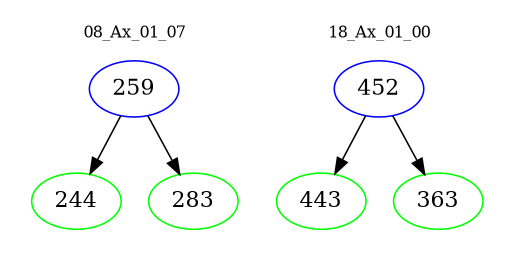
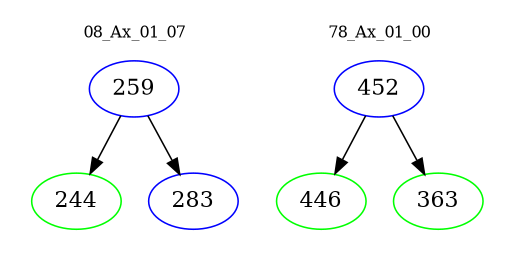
(380, 34) -> (380, 34)
(193, 201) -> (193, 201)
(321, 201) -> (321, 201)
